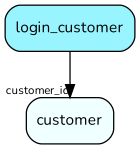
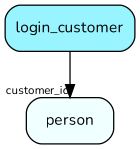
(70, 121) -> (70, 121)
